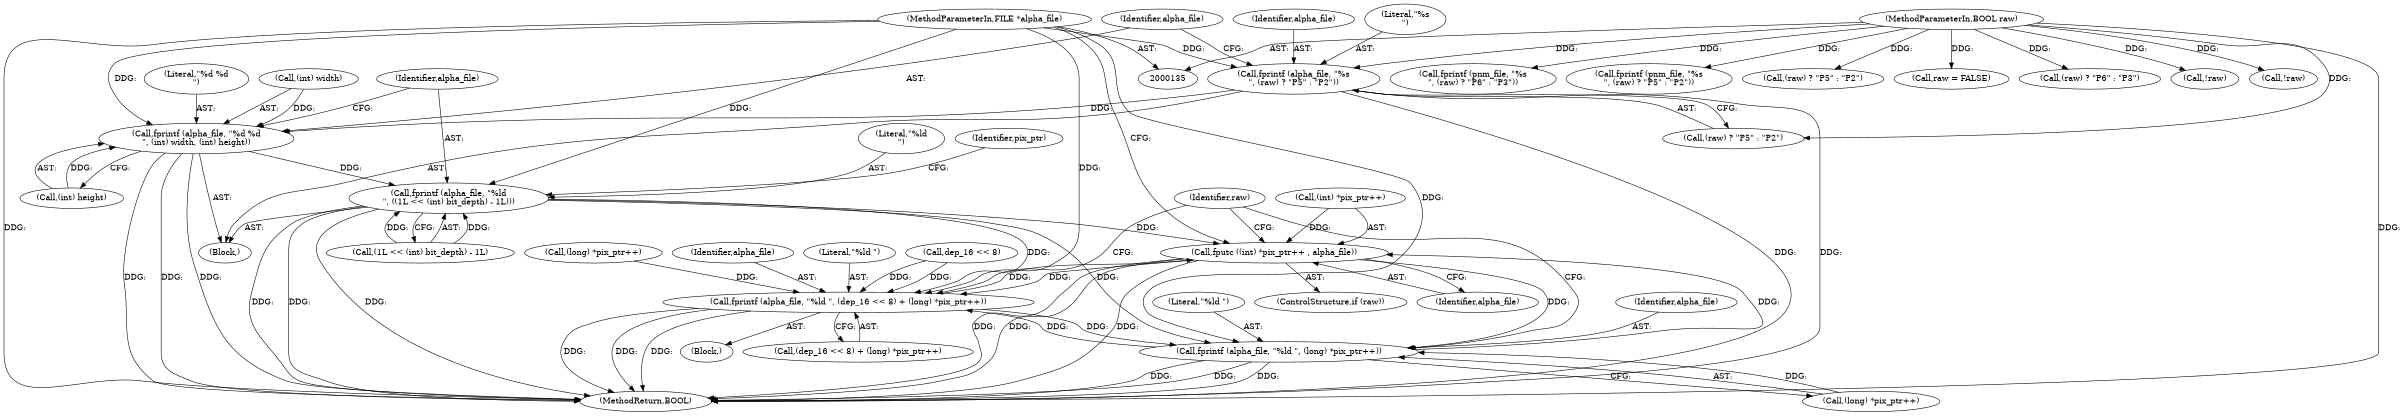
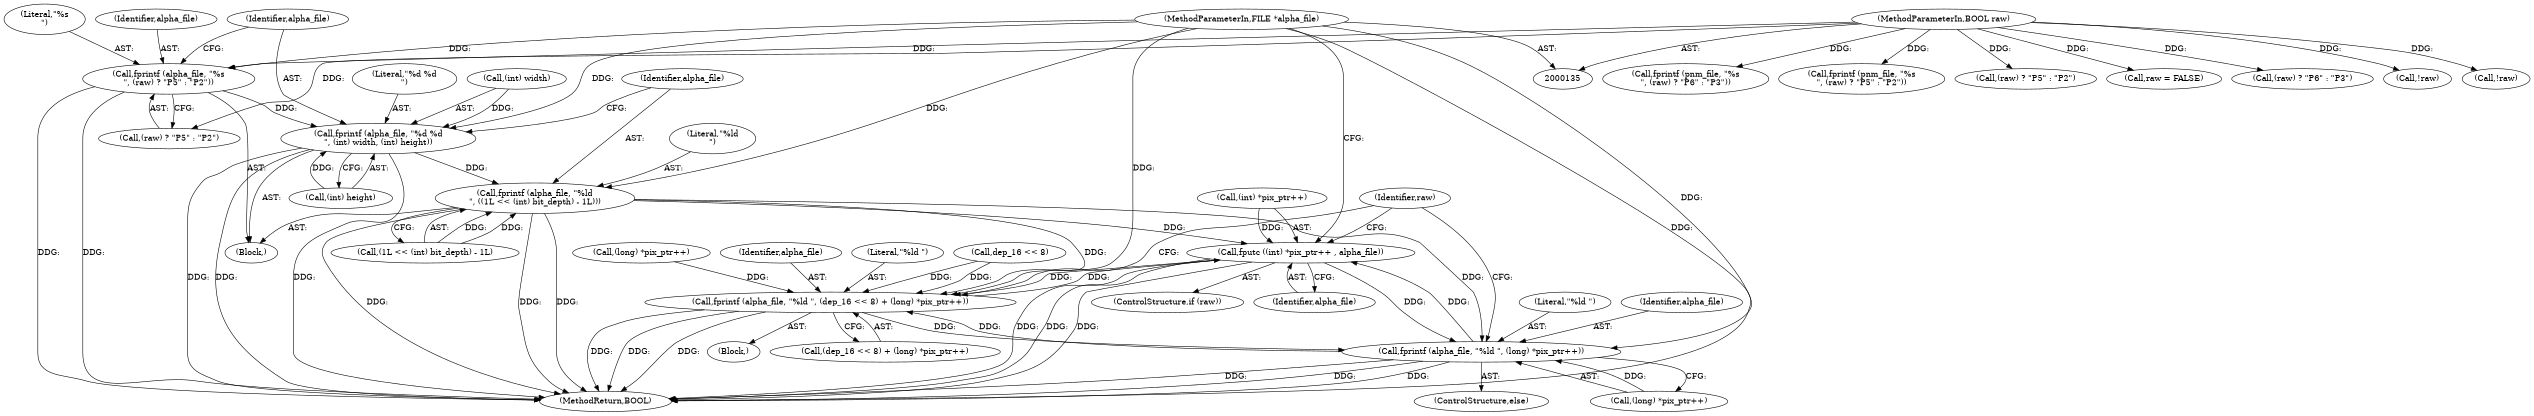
(1009, 139) -> none
(1862, 388) -> none
none -> (1481, 401)
